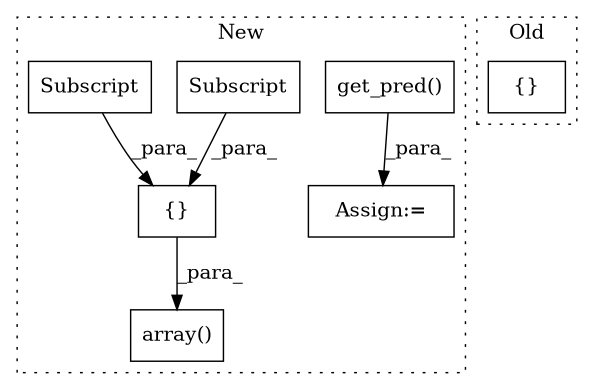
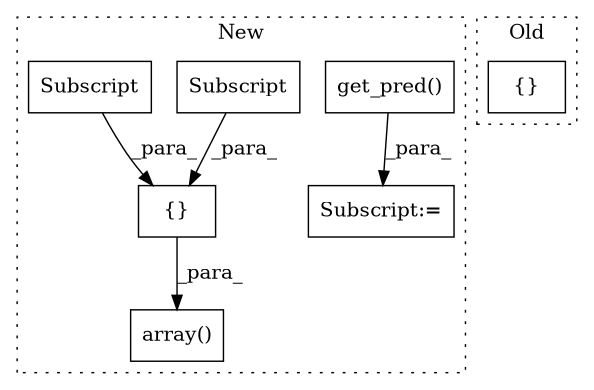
(381, 211) -> (381, 211)
